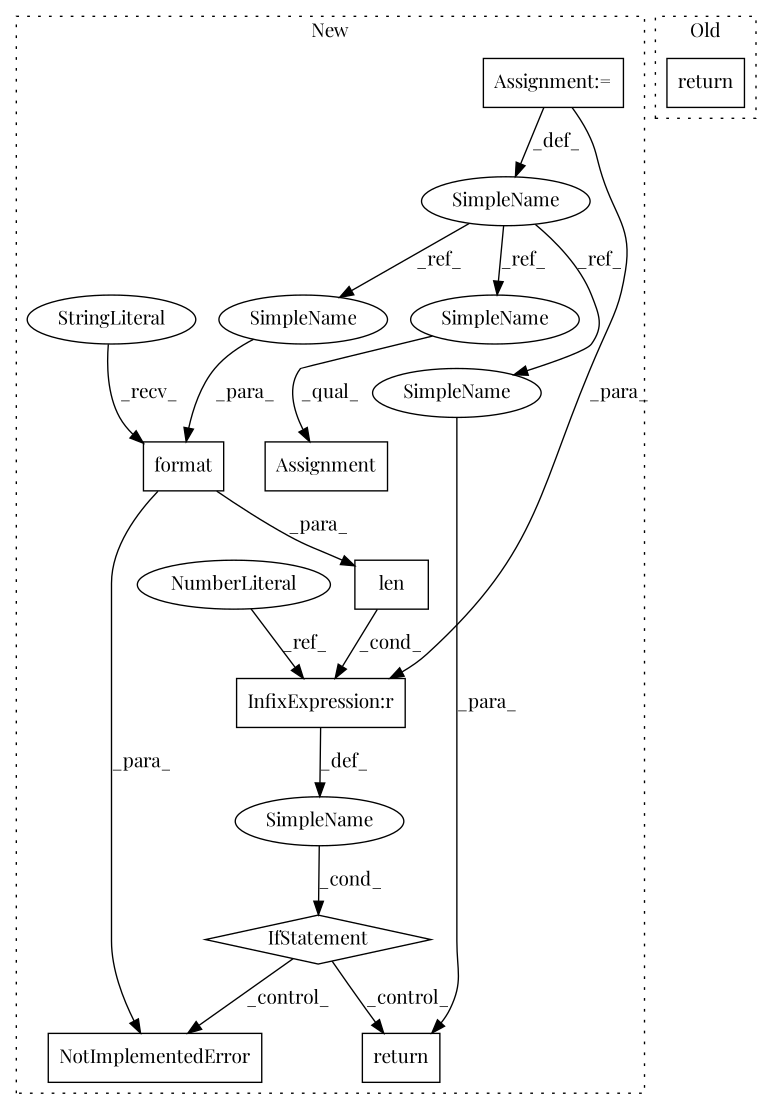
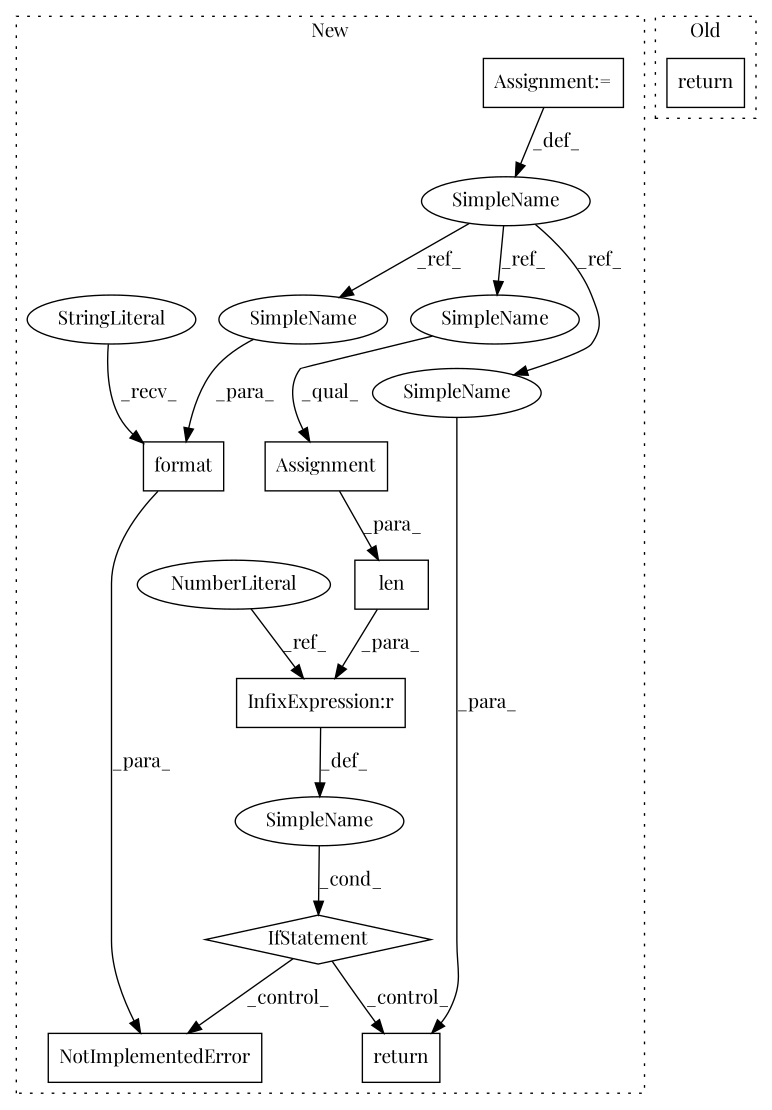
(575, 408) -> none
(277, 530) -> (356, 520)
(391, 644) -> (391, 644)
